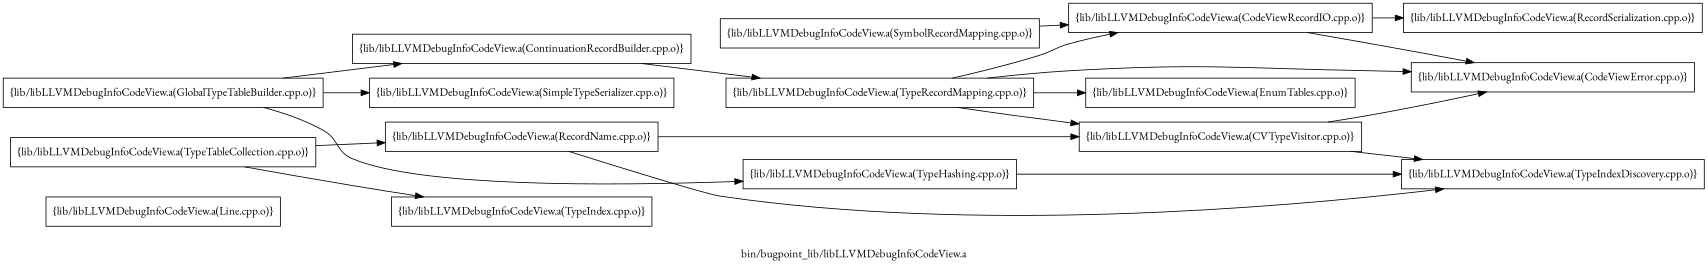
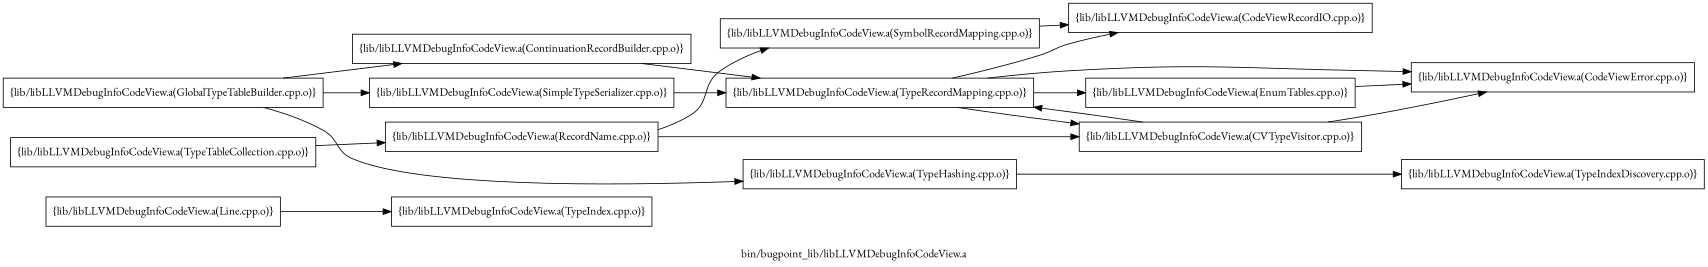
(1553, 18) -> none
(1387, 47) -> (1379, 85)
none -> (696, 93)
(1382, 155) -> (1092, 115)
(330, 182) -> (332, 212)
(999, 215) -> (709, 86)
